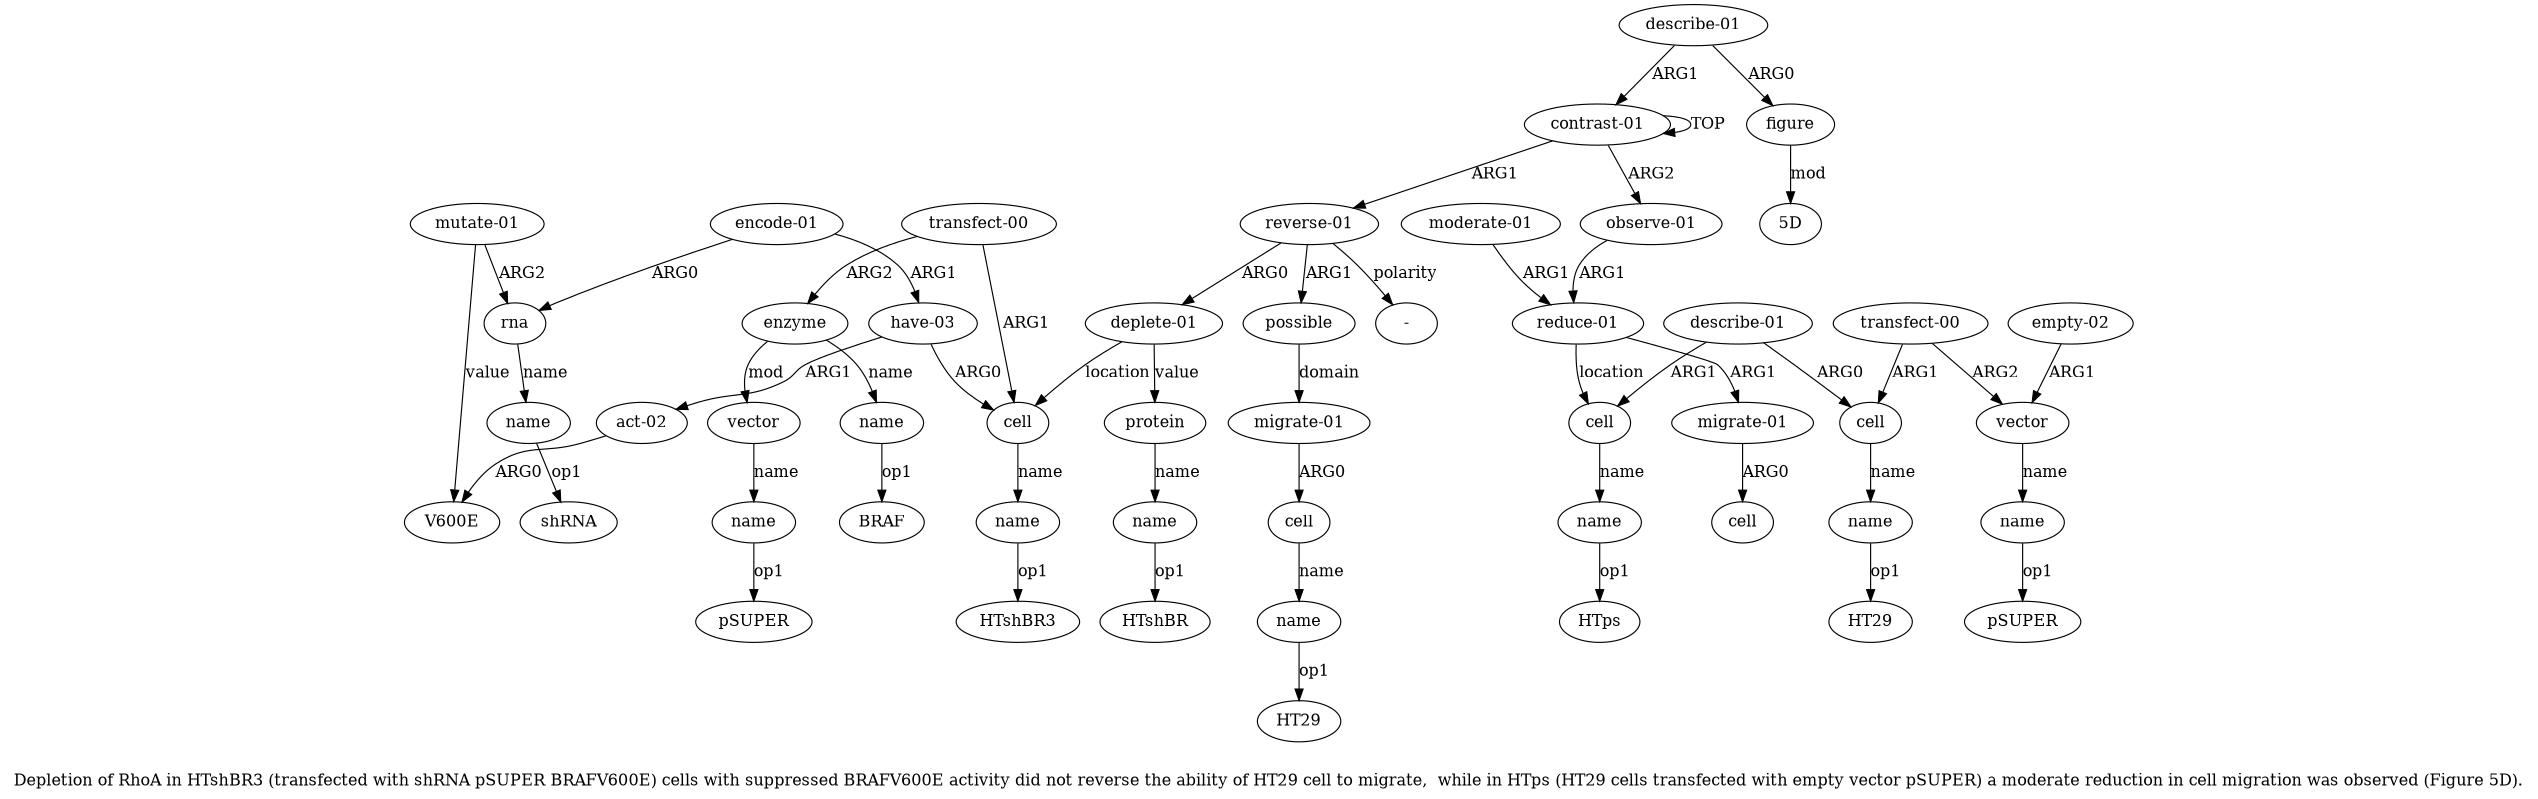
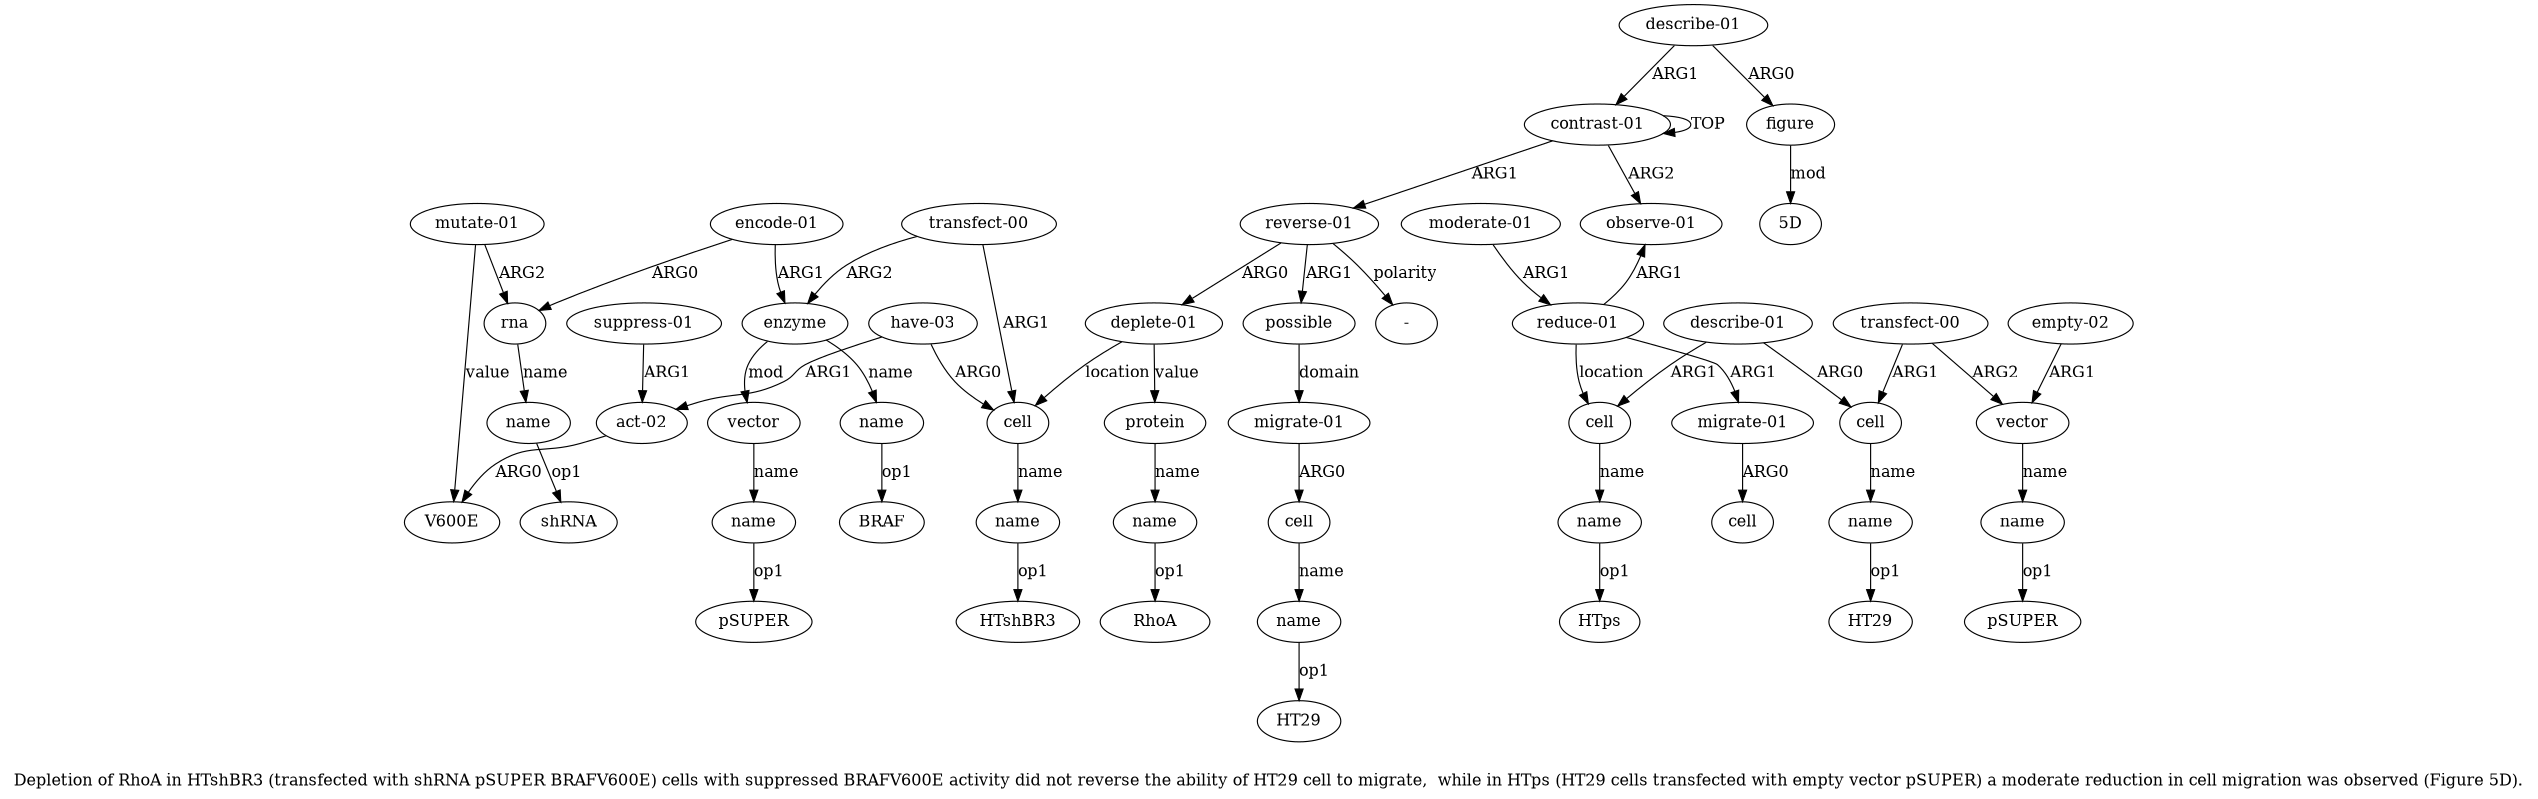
(884, 255) -> (776, 269)
(1582, 261) -> (1626, 283)
none -> (644, 323)
(1155, 622) -> (1155, 622)
